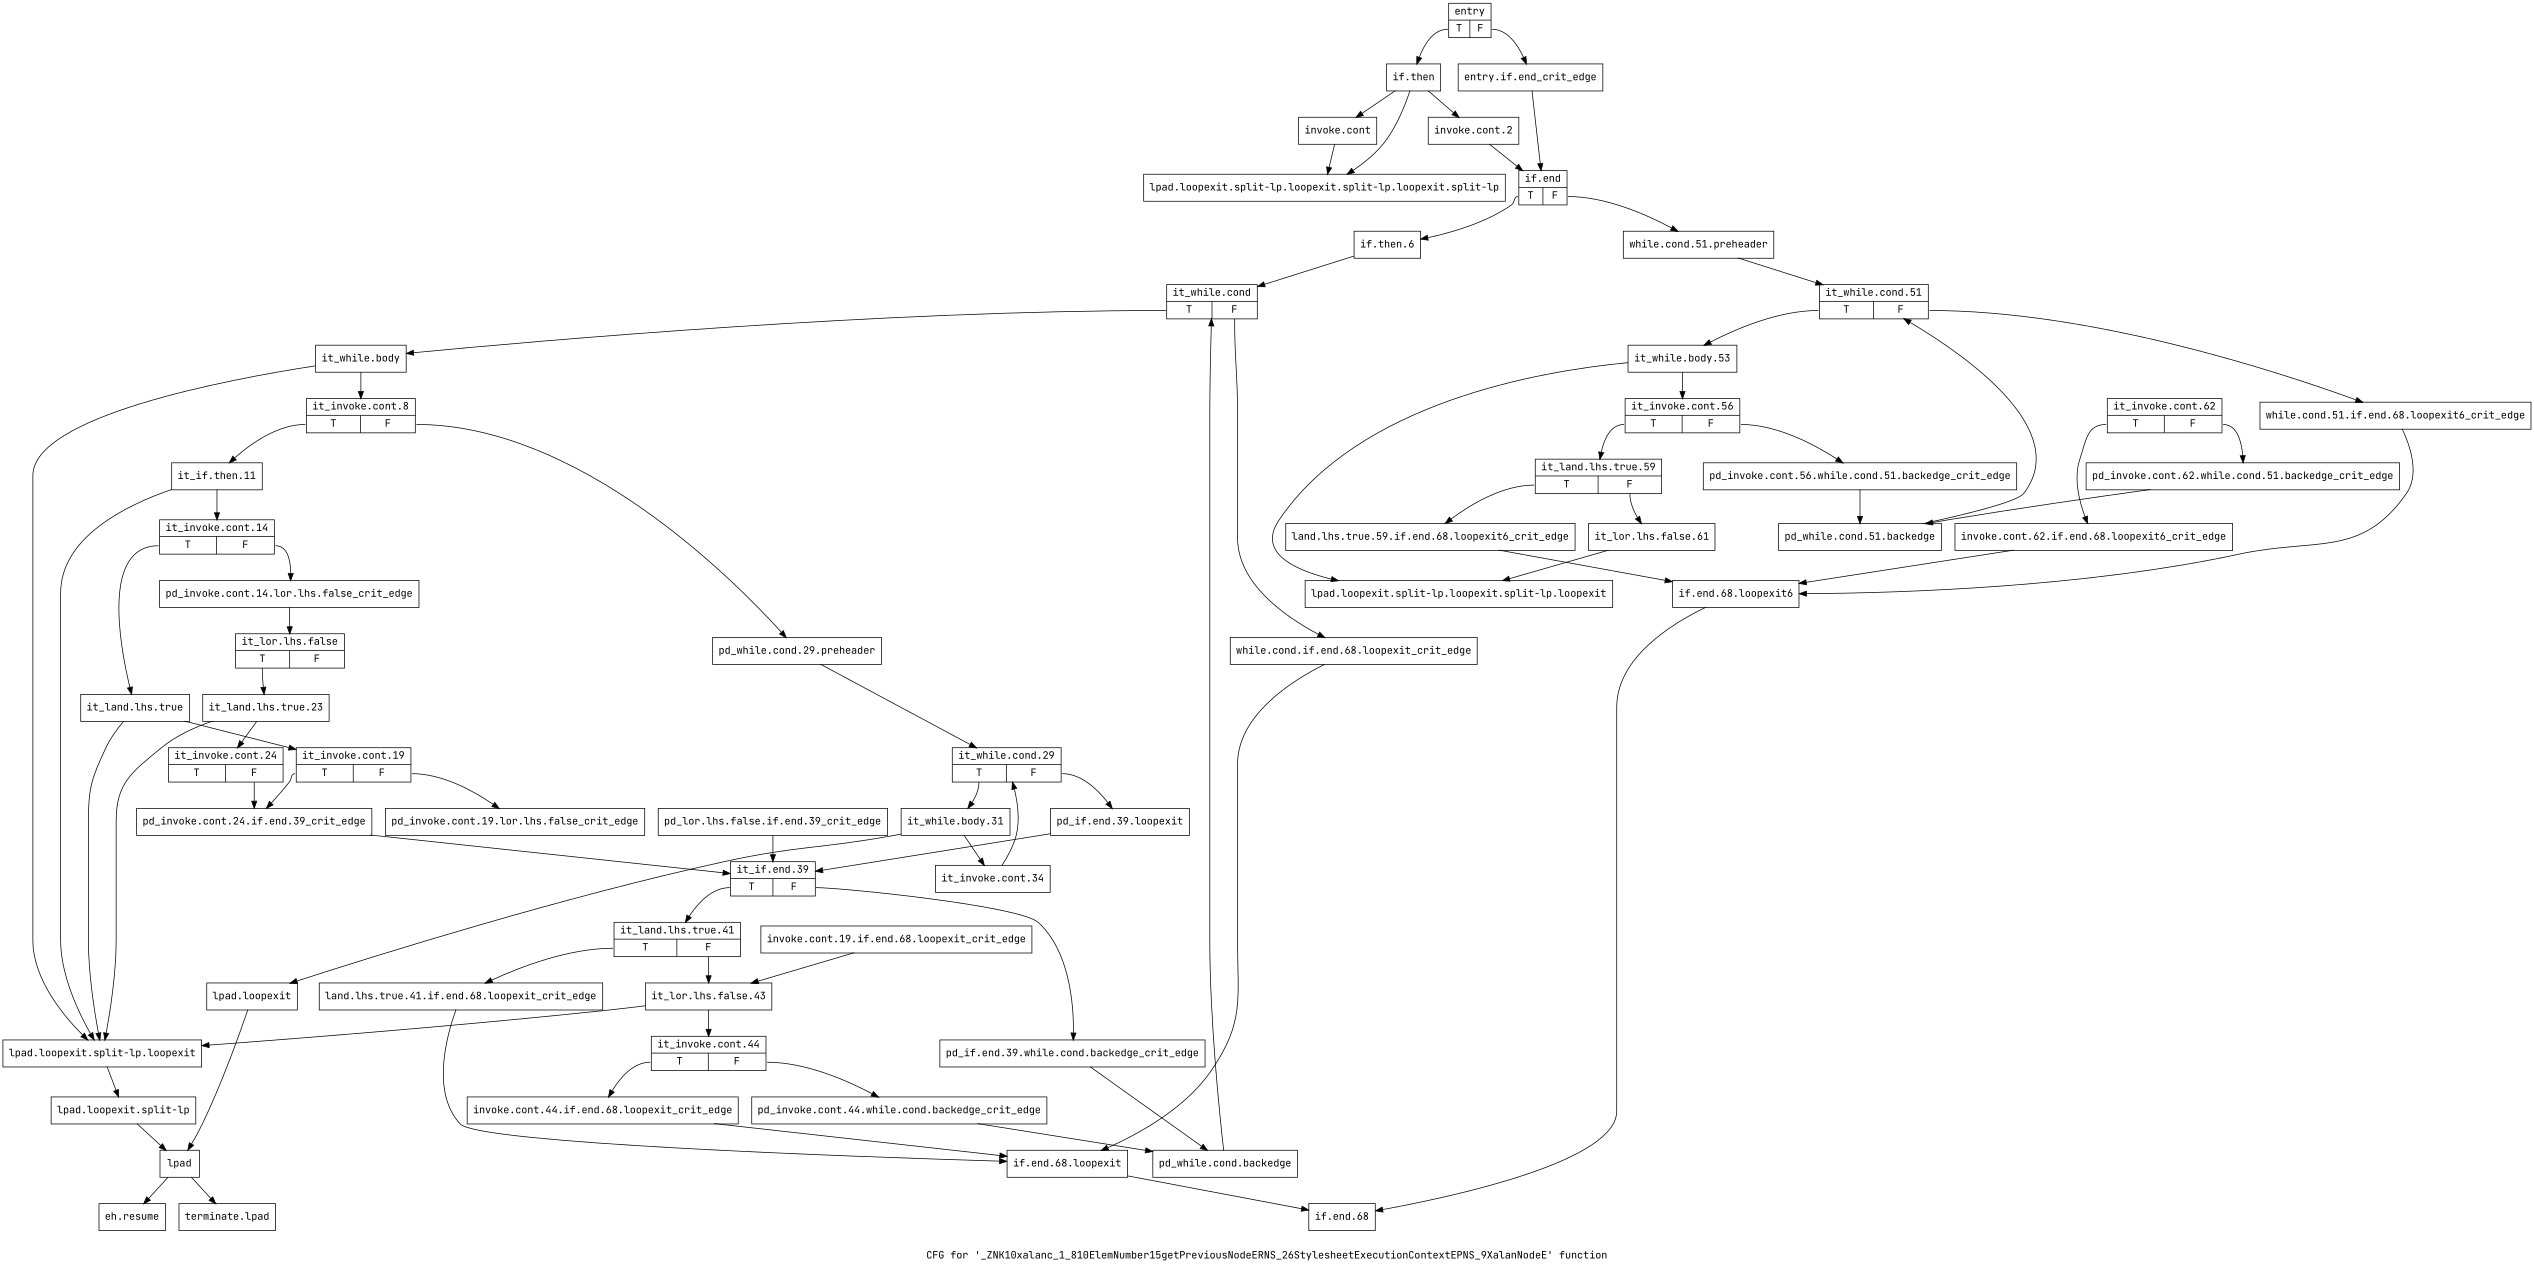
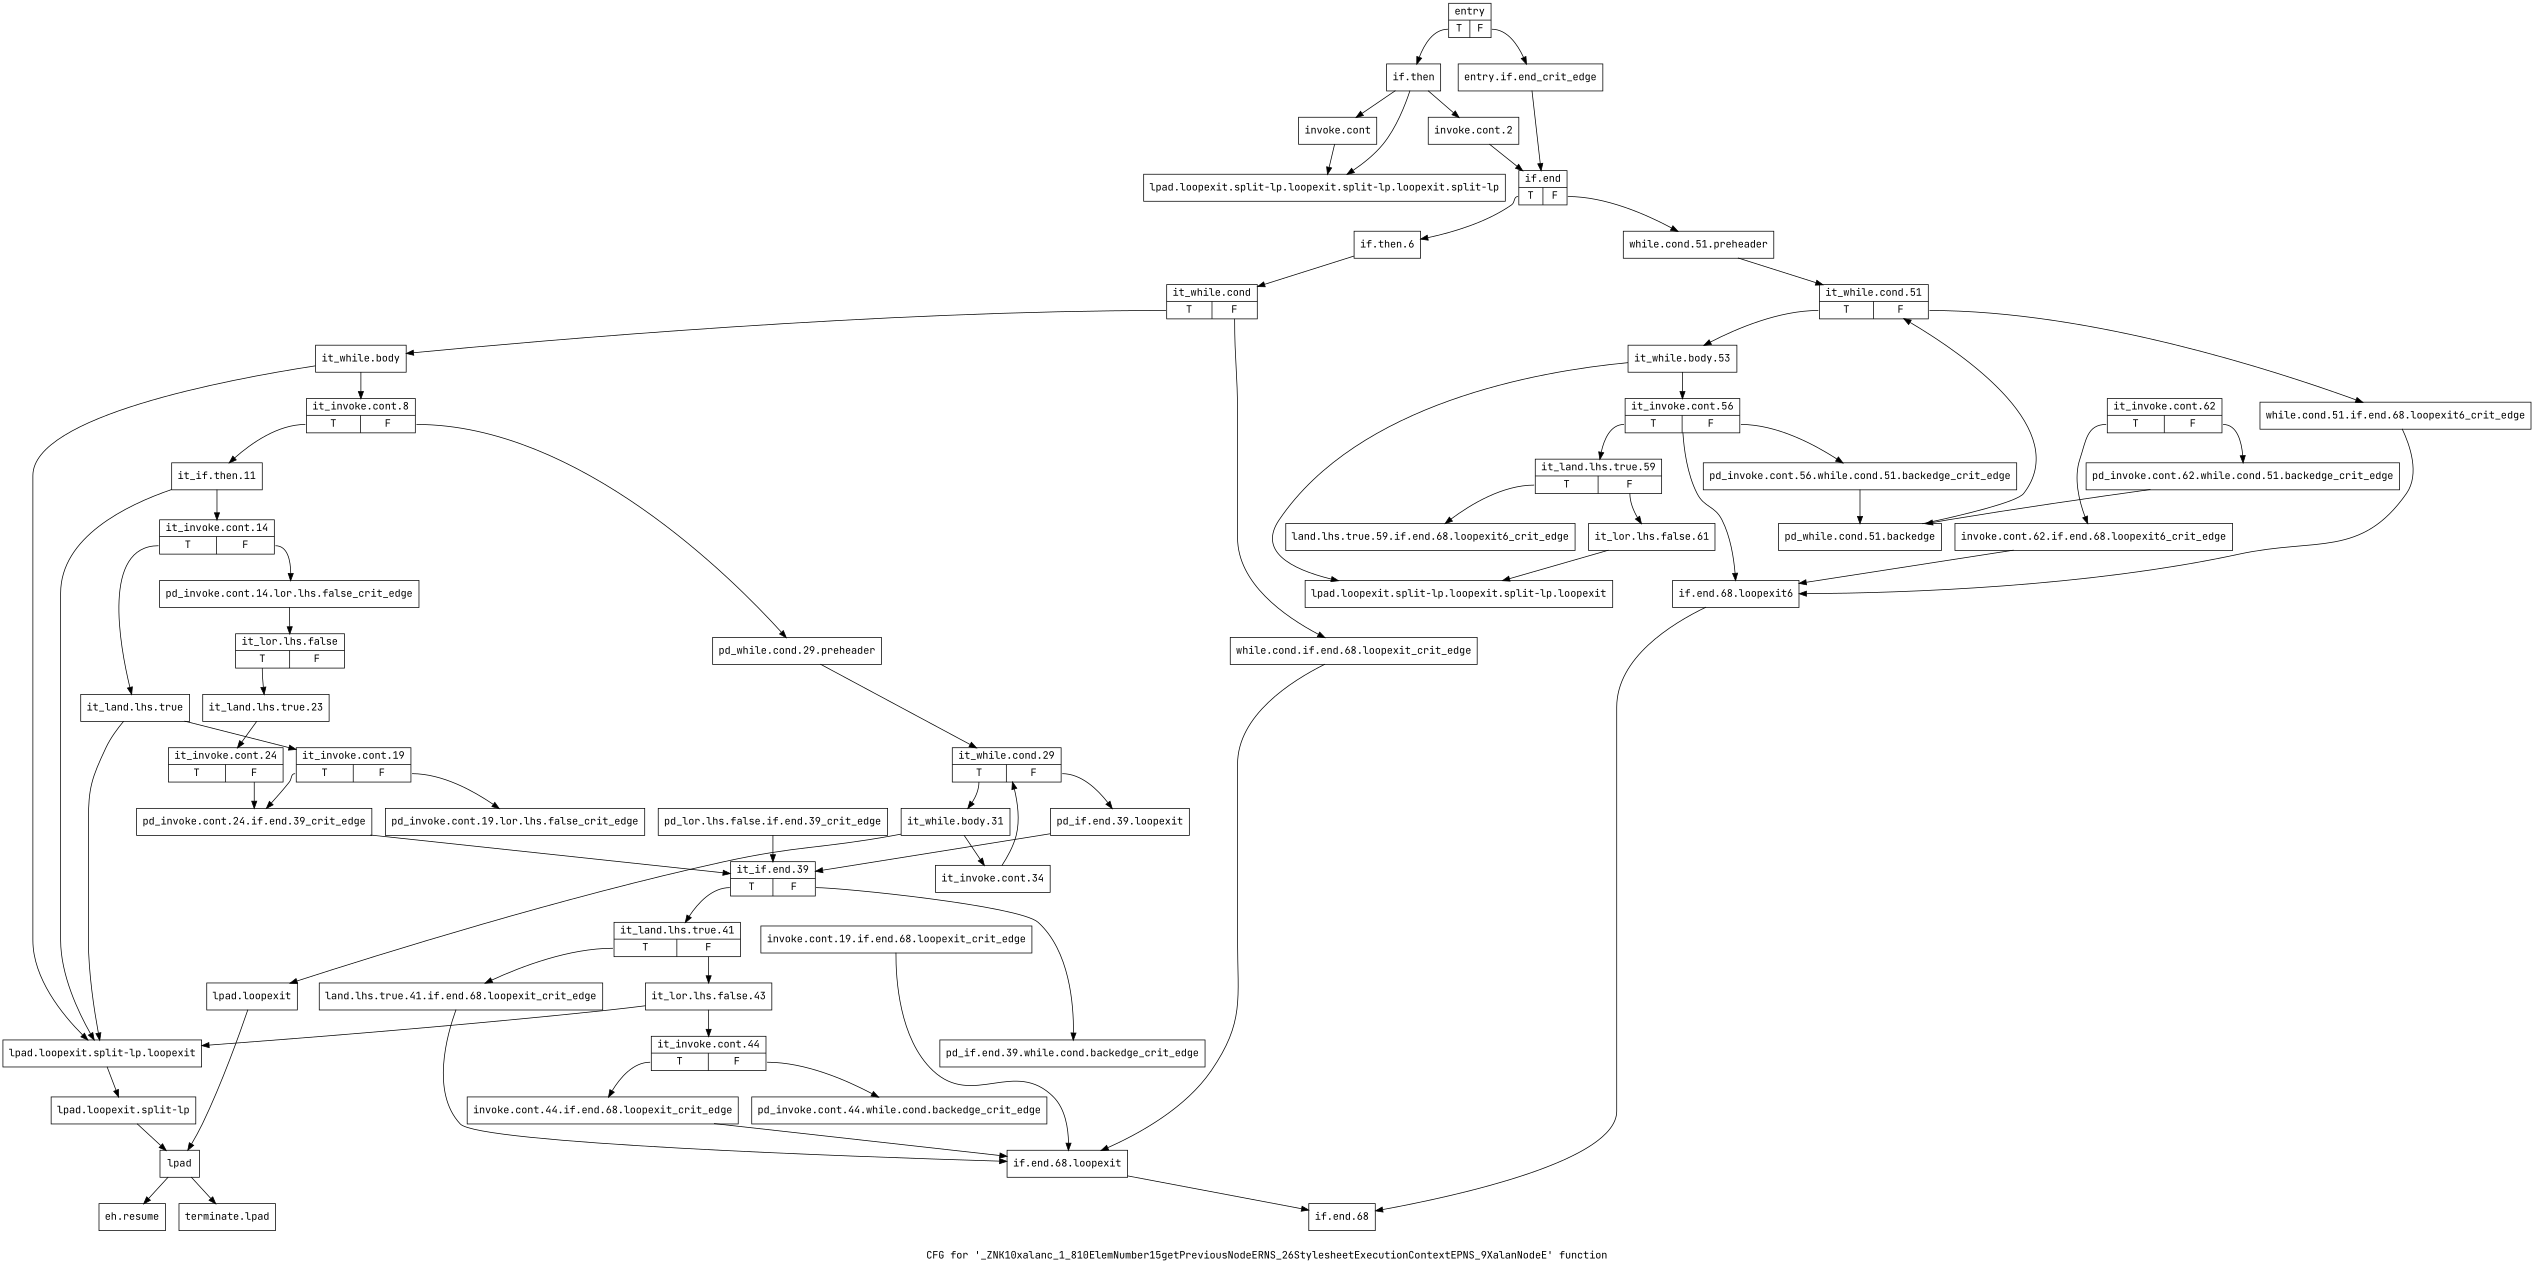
(1582, 565) -> (1706, 504)
(116, 853) -> none
(806, 967) -> (955, 1083)
(1225, 1164) -> none
